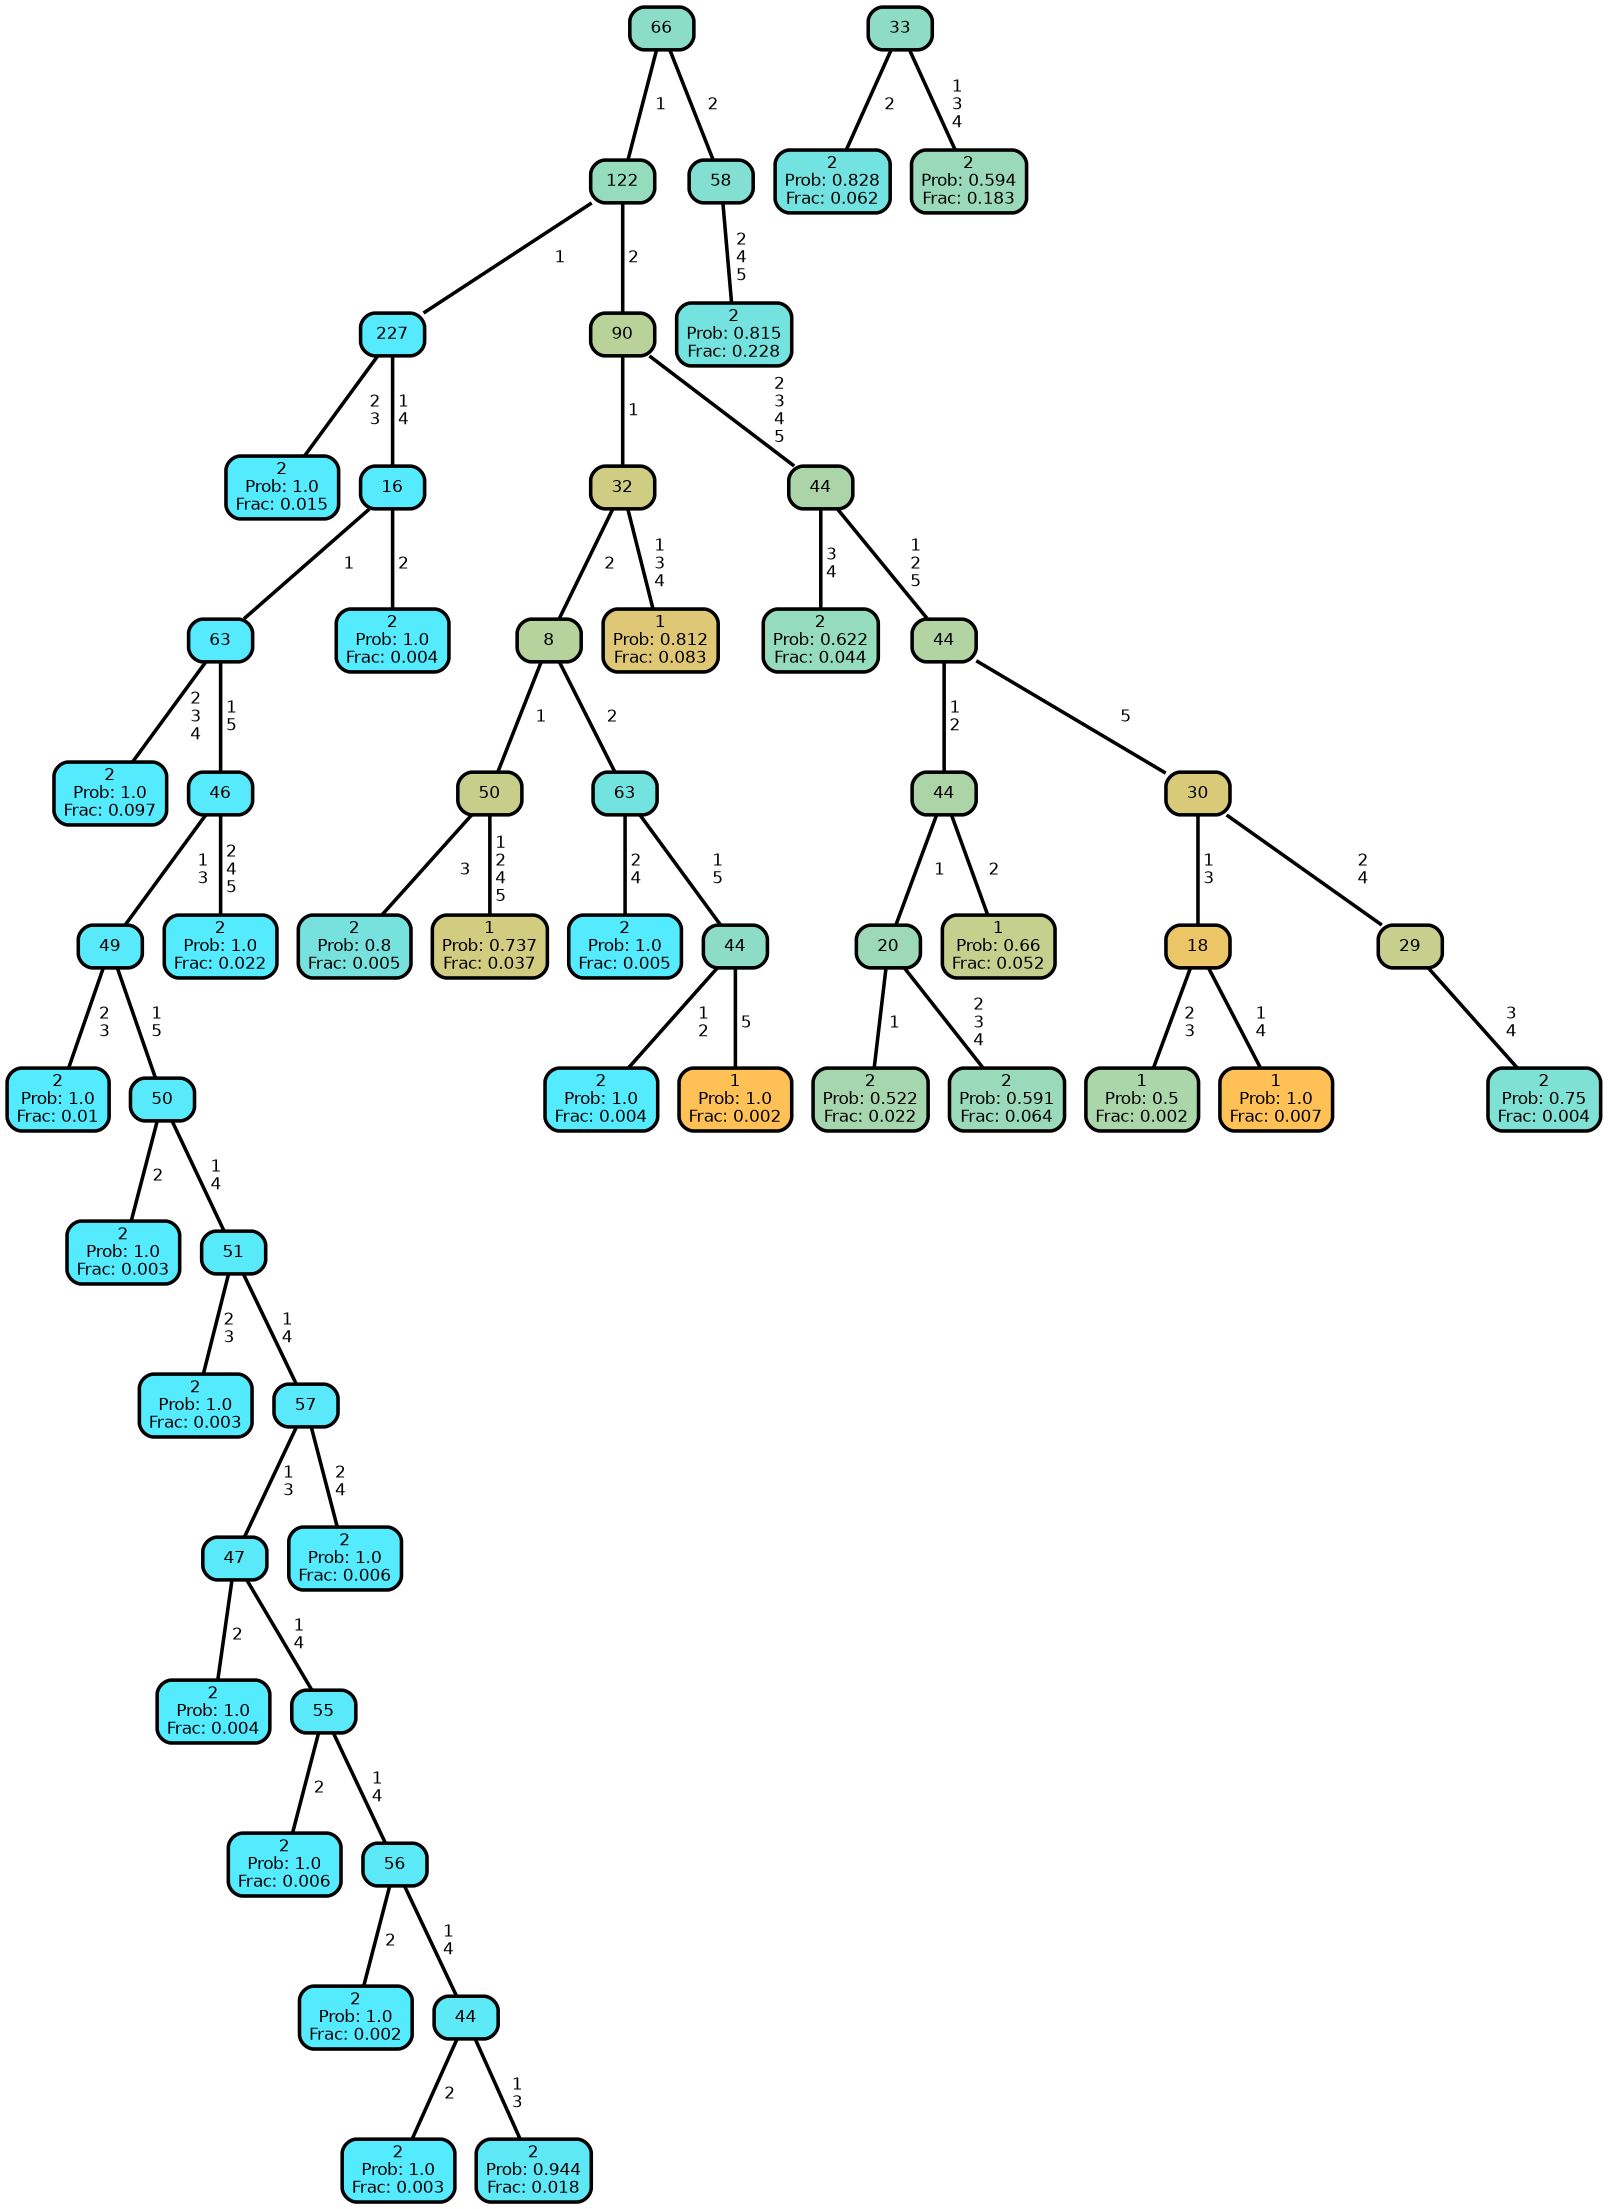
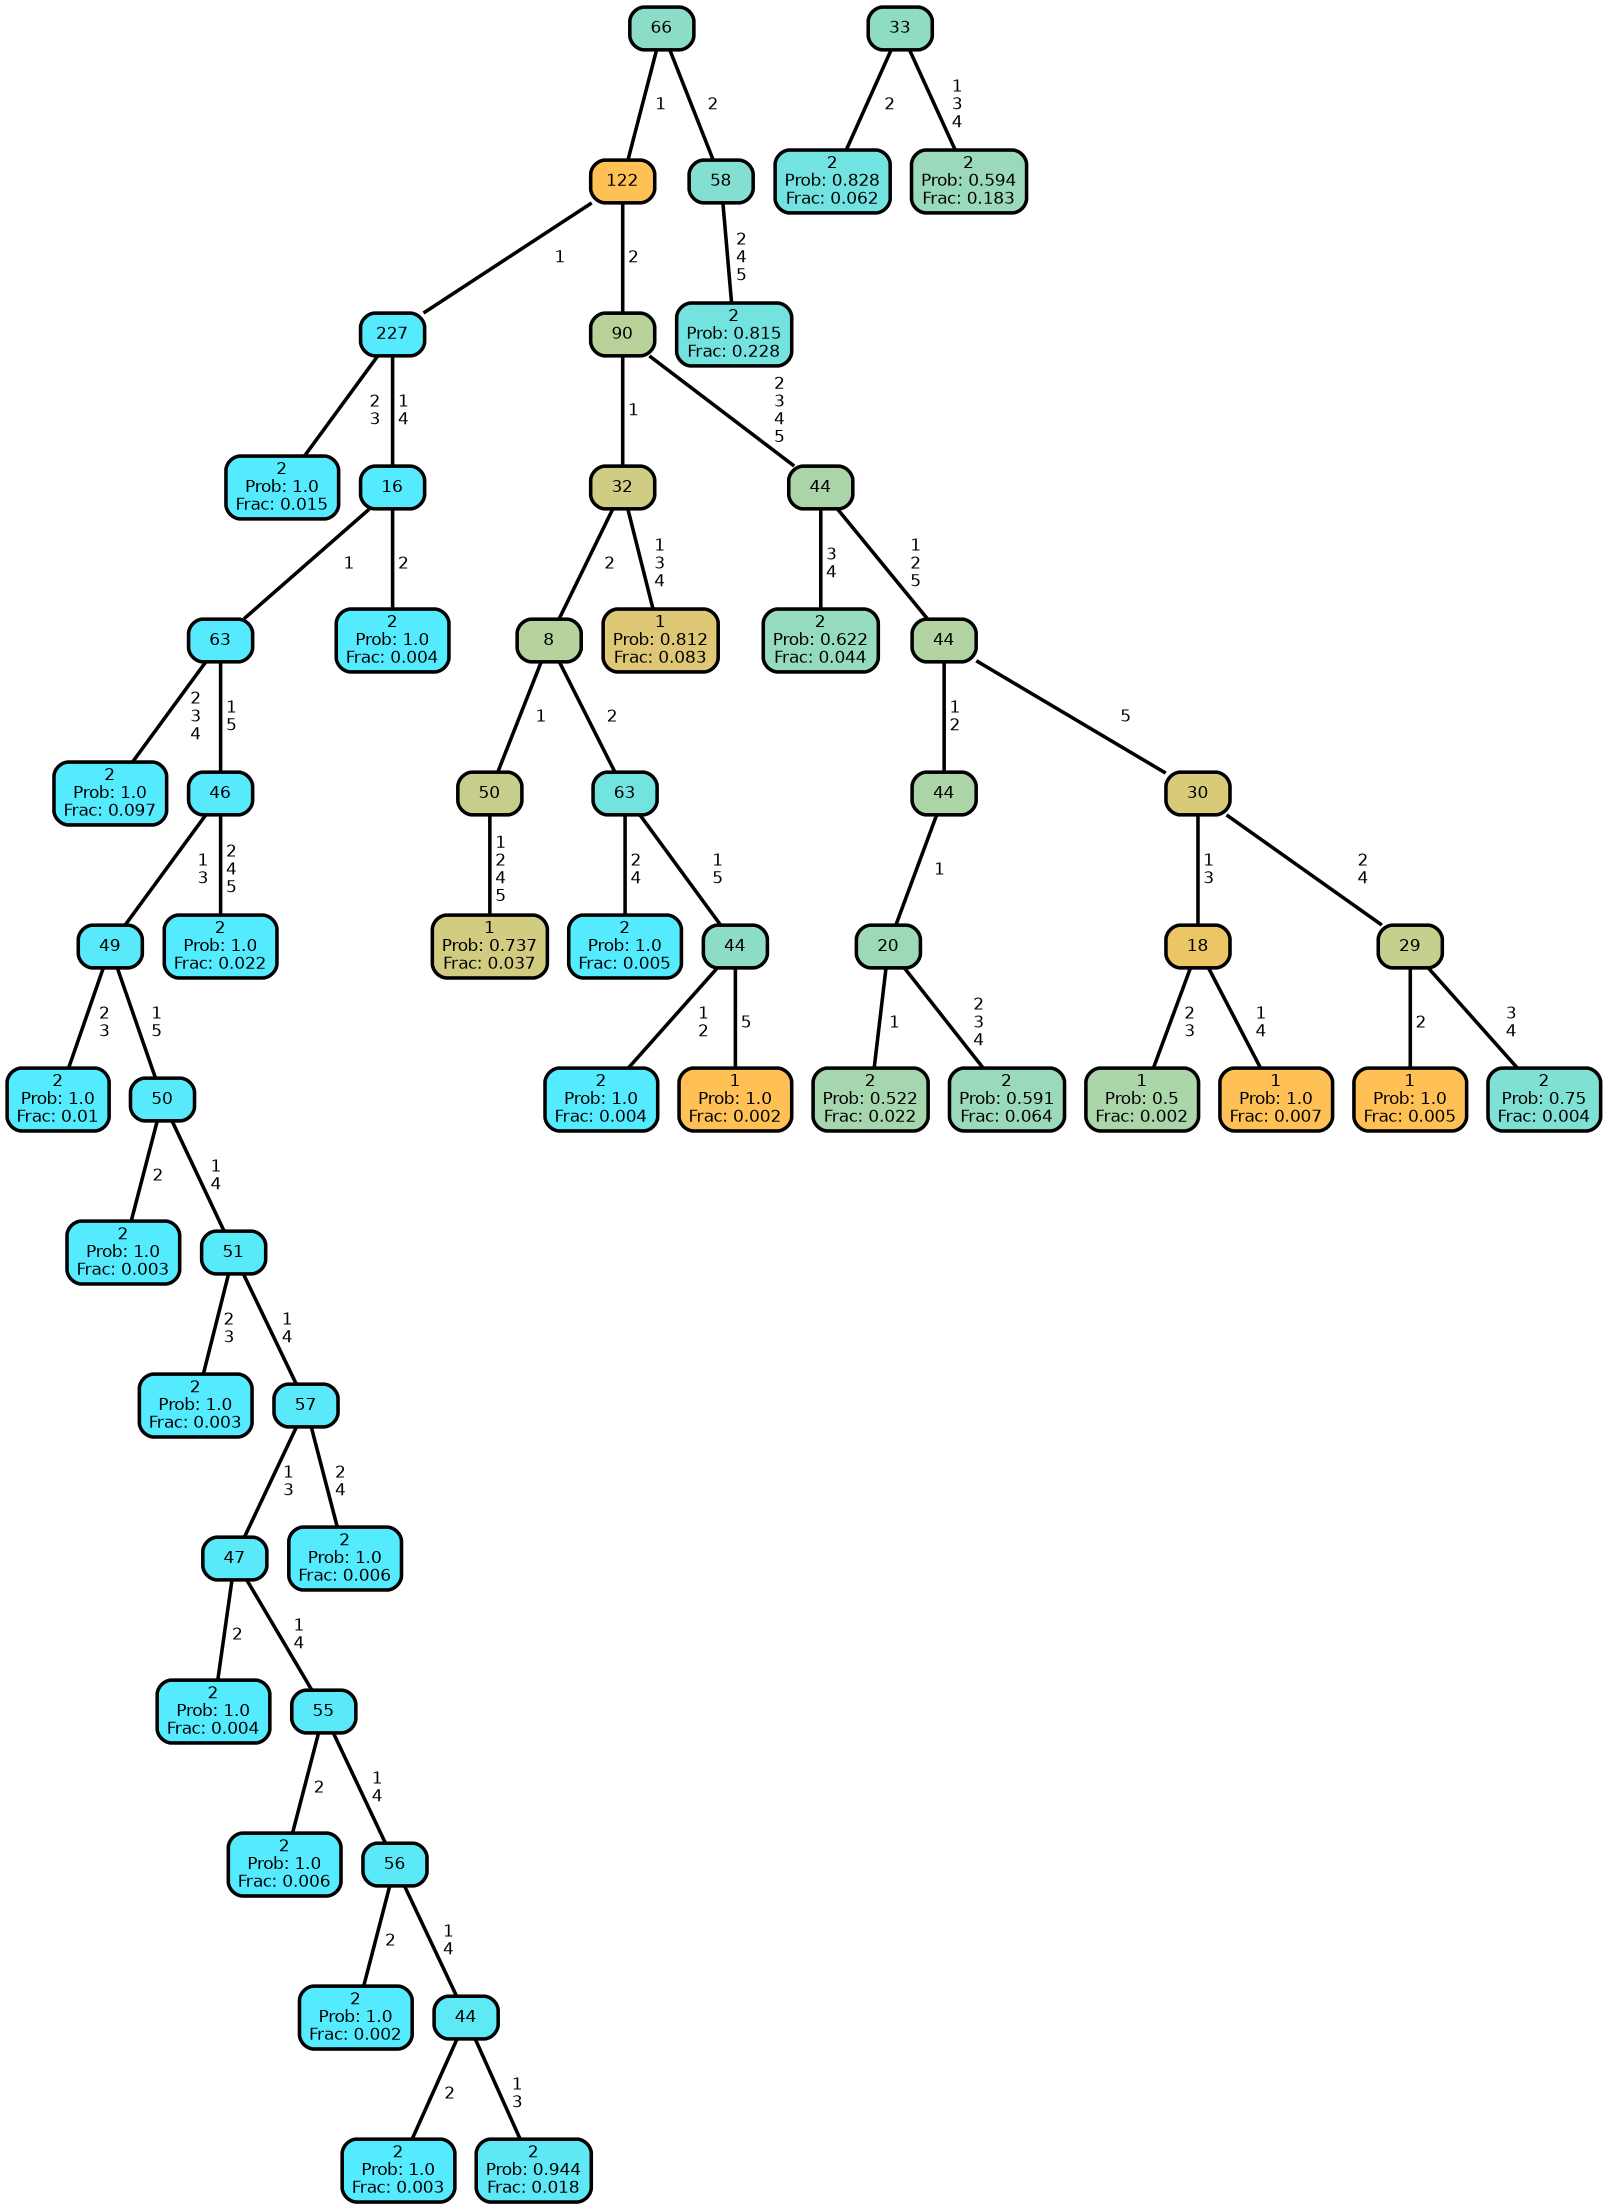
(623, 181) -> (623, 181)
(355, 947) -> none
(999, 947) -> none
none -> (1410, 1100)
